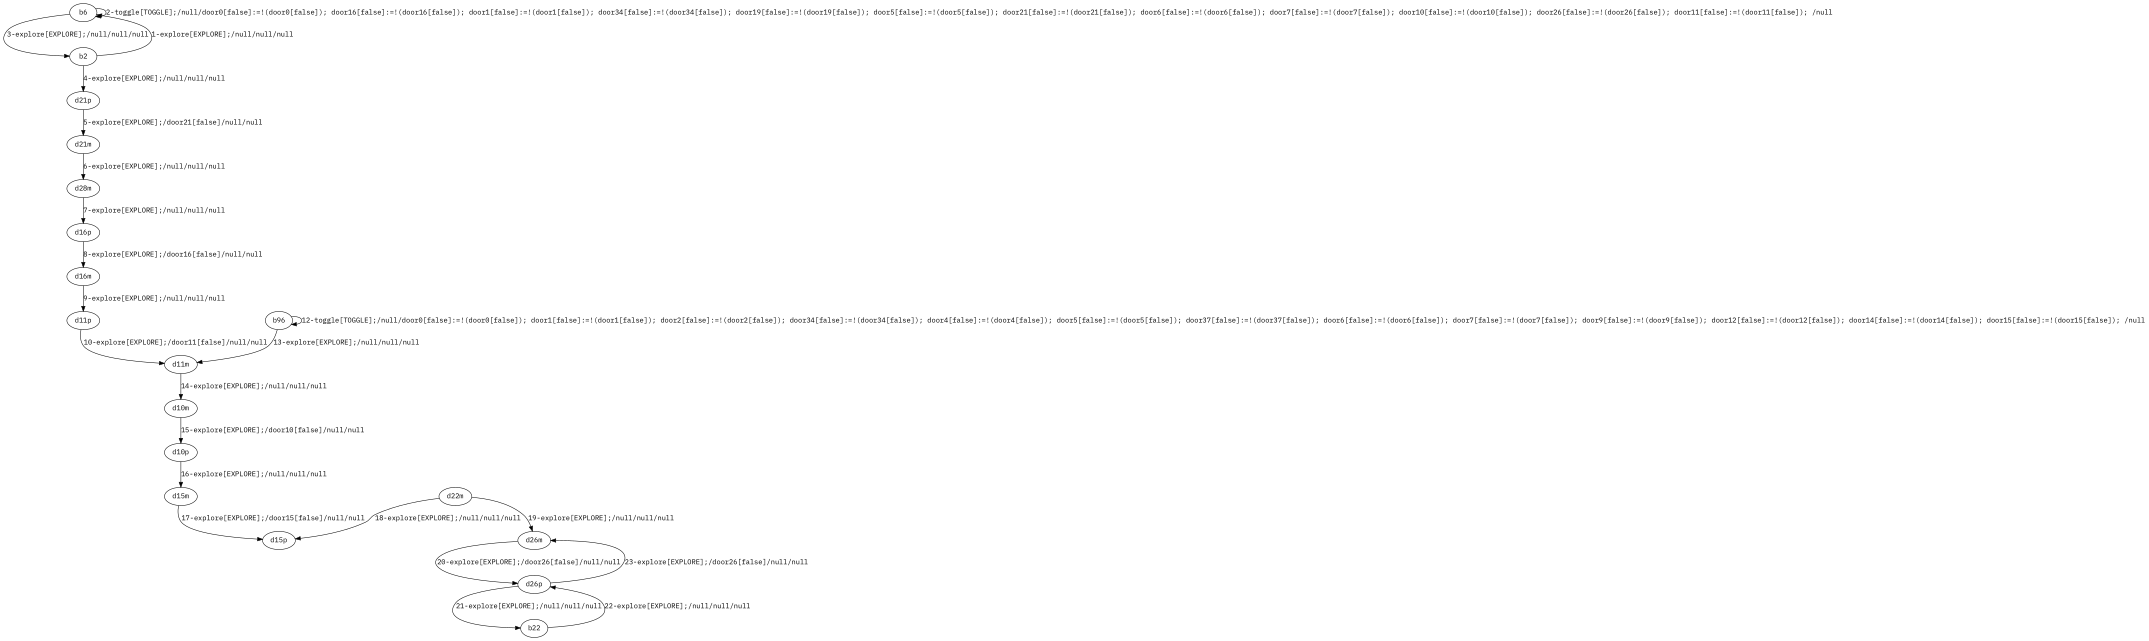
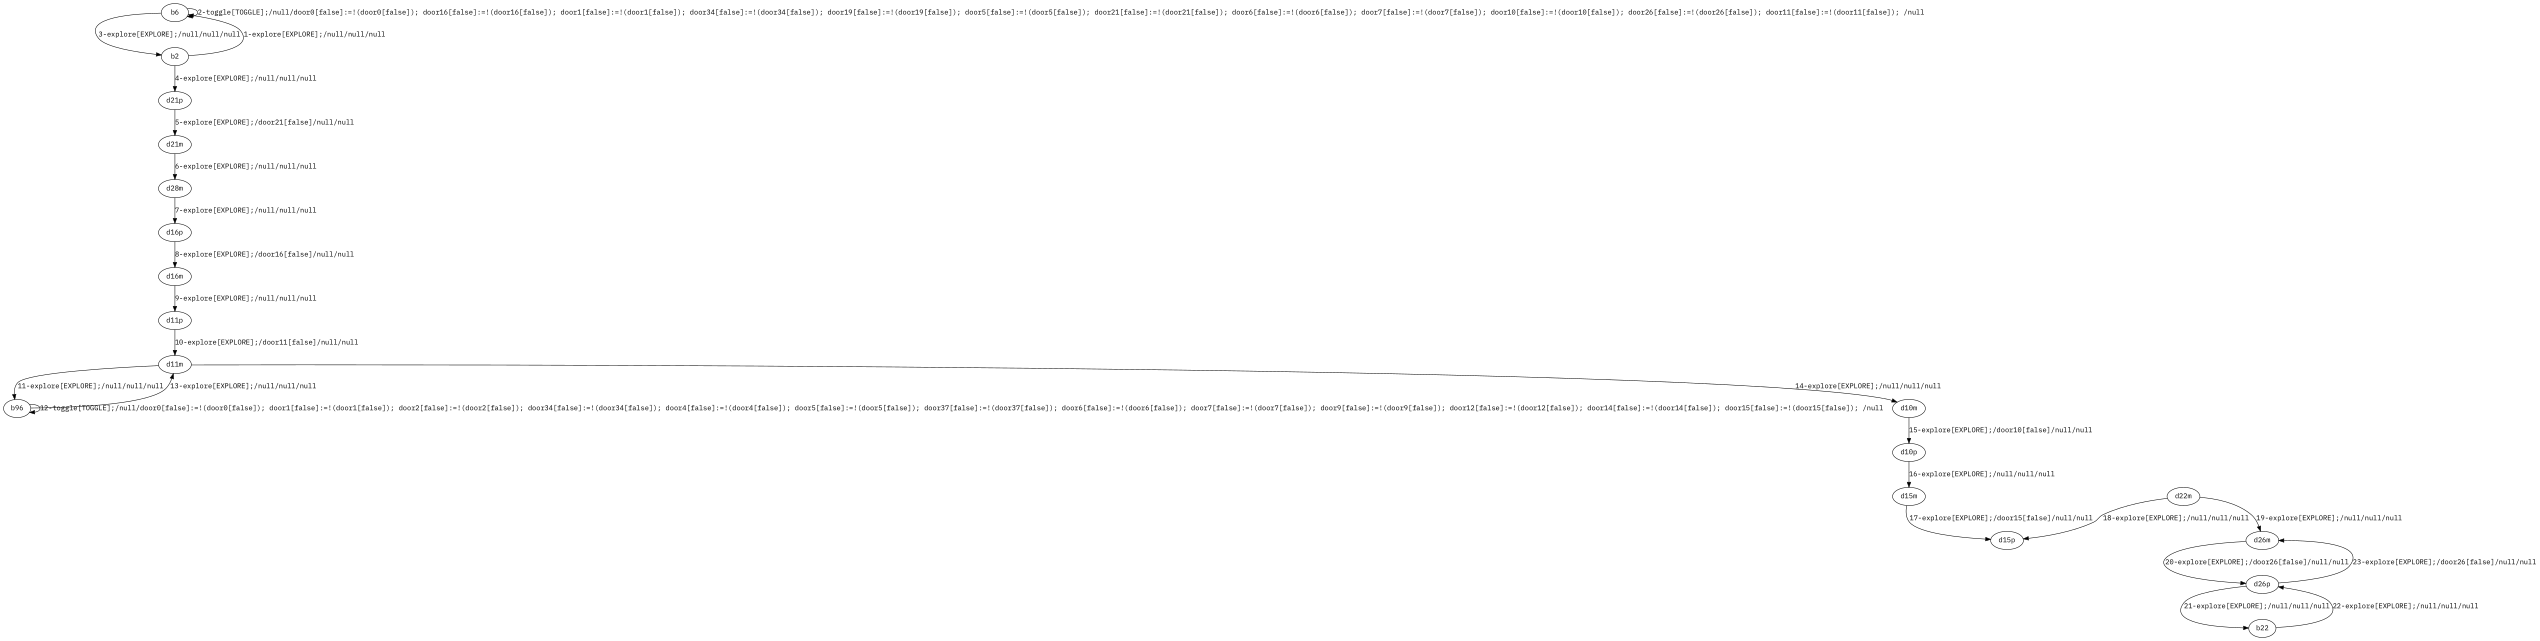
none -> (81, 371)
